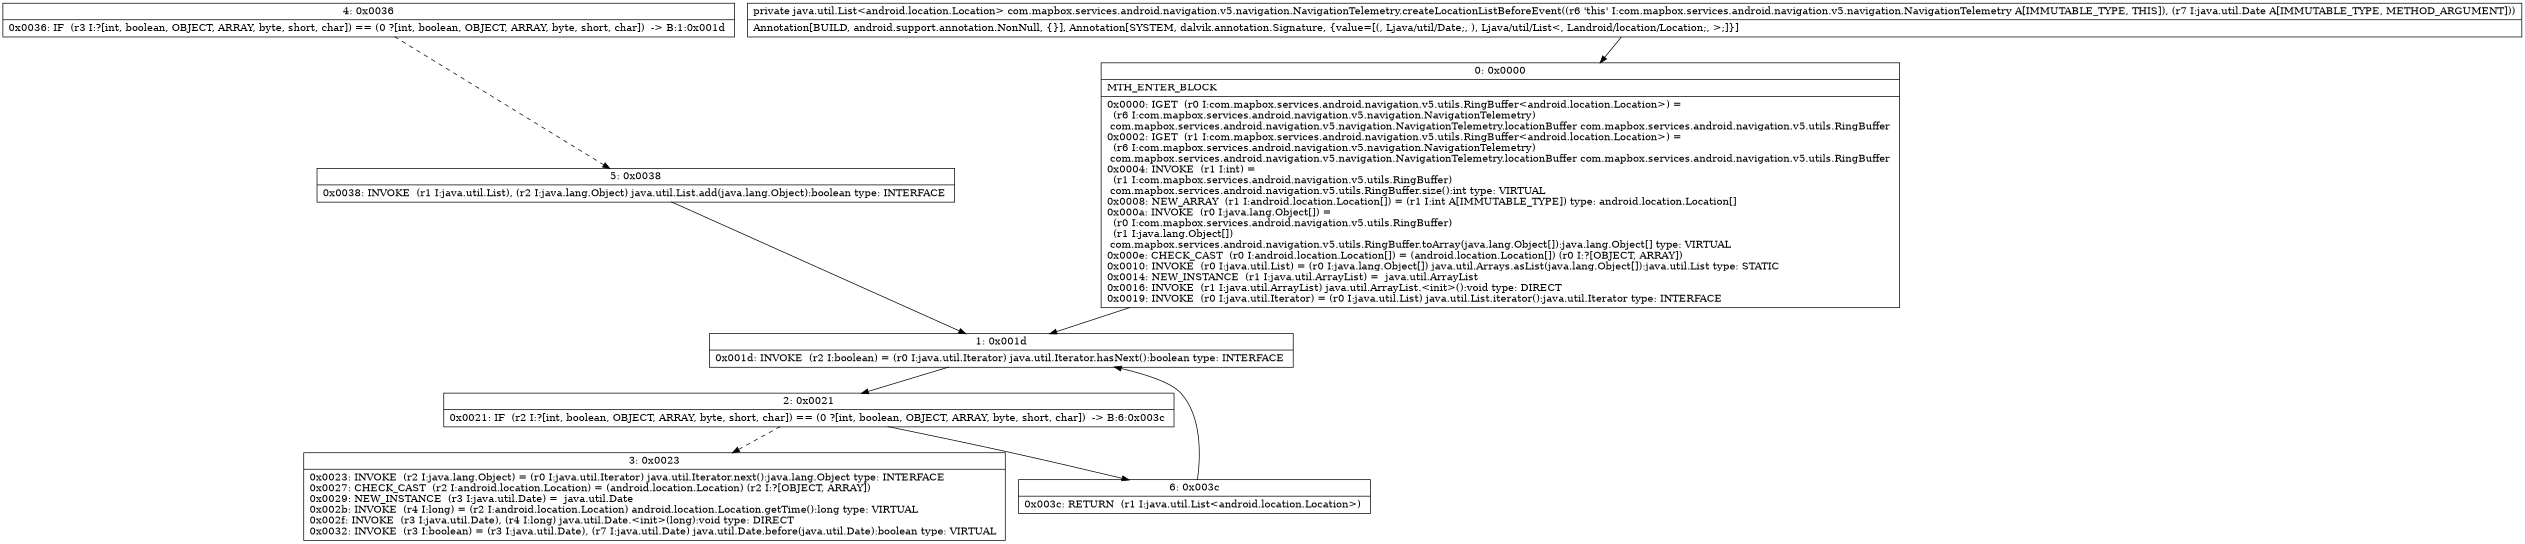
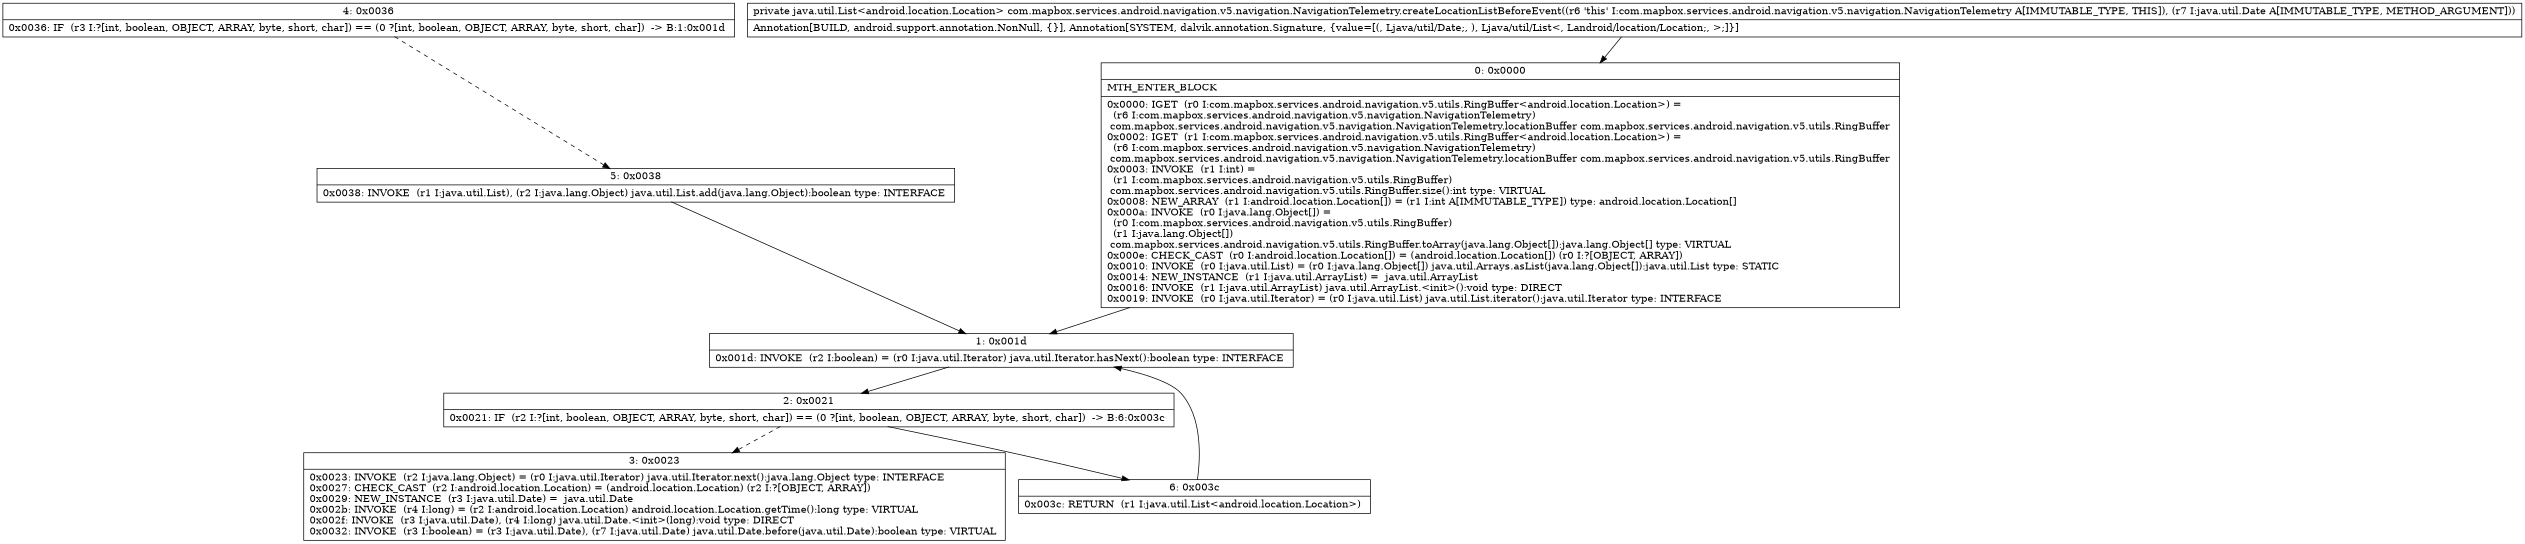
(1183, 169) -> (1183, 169)
